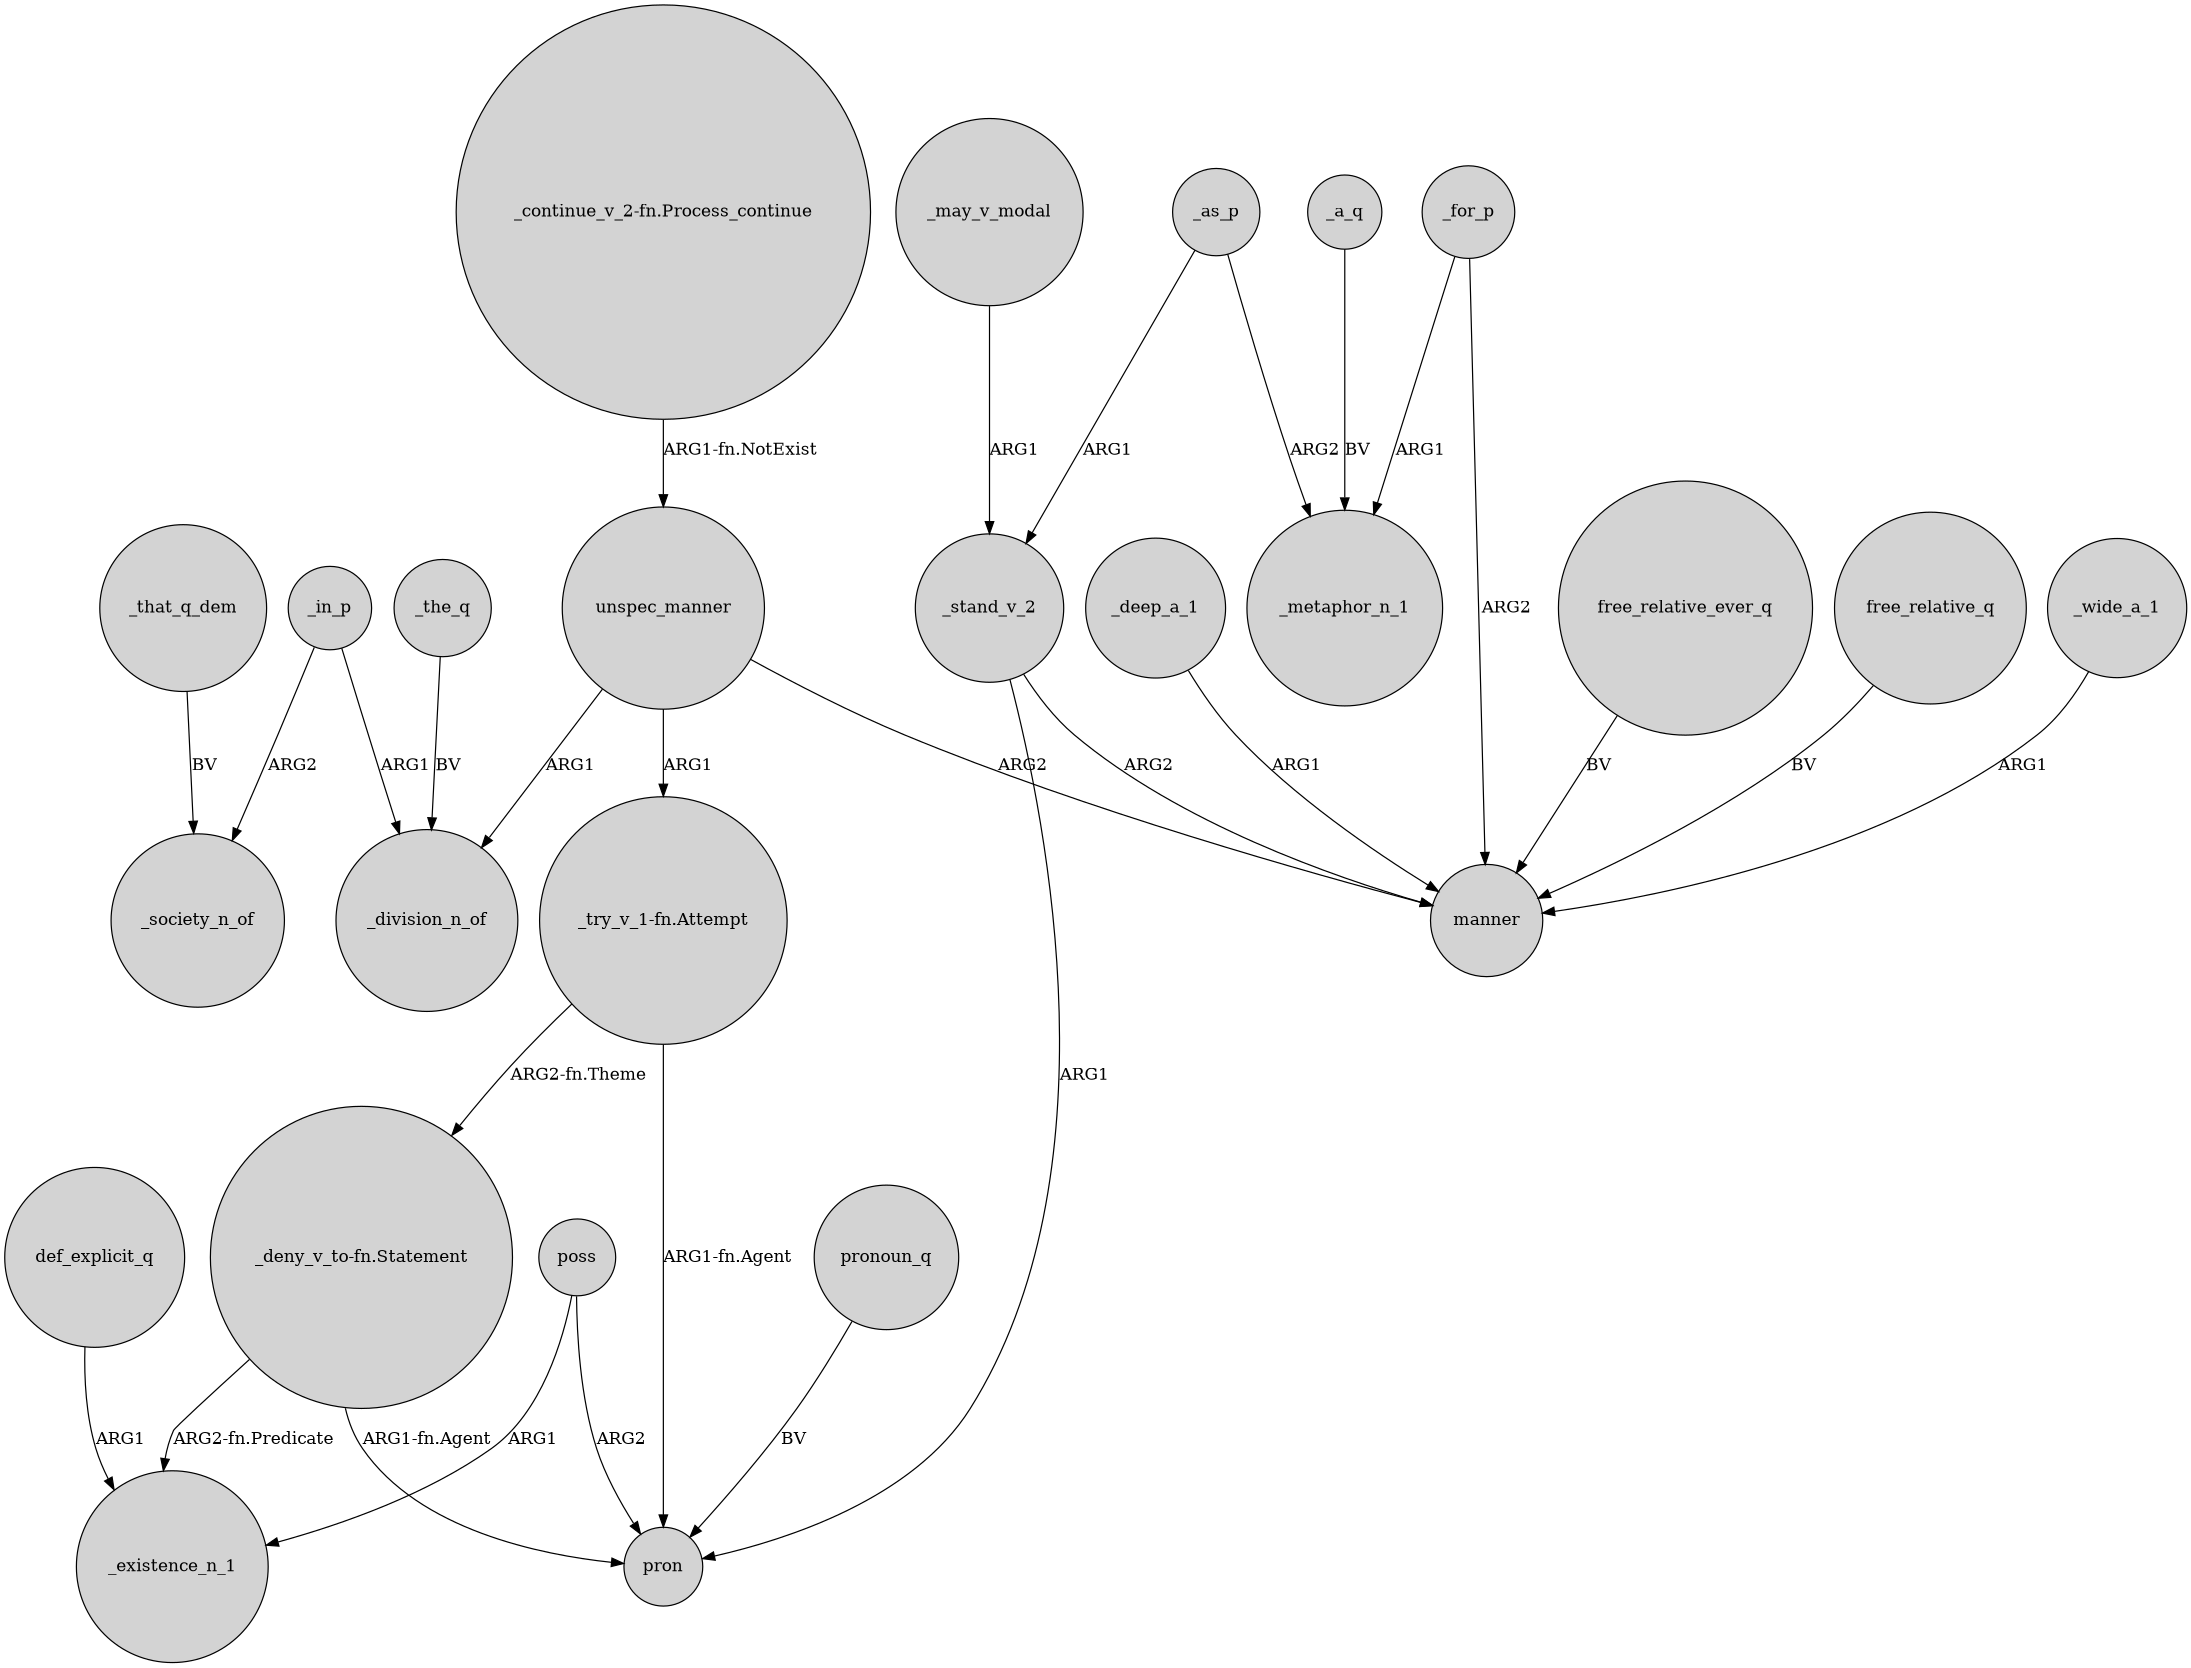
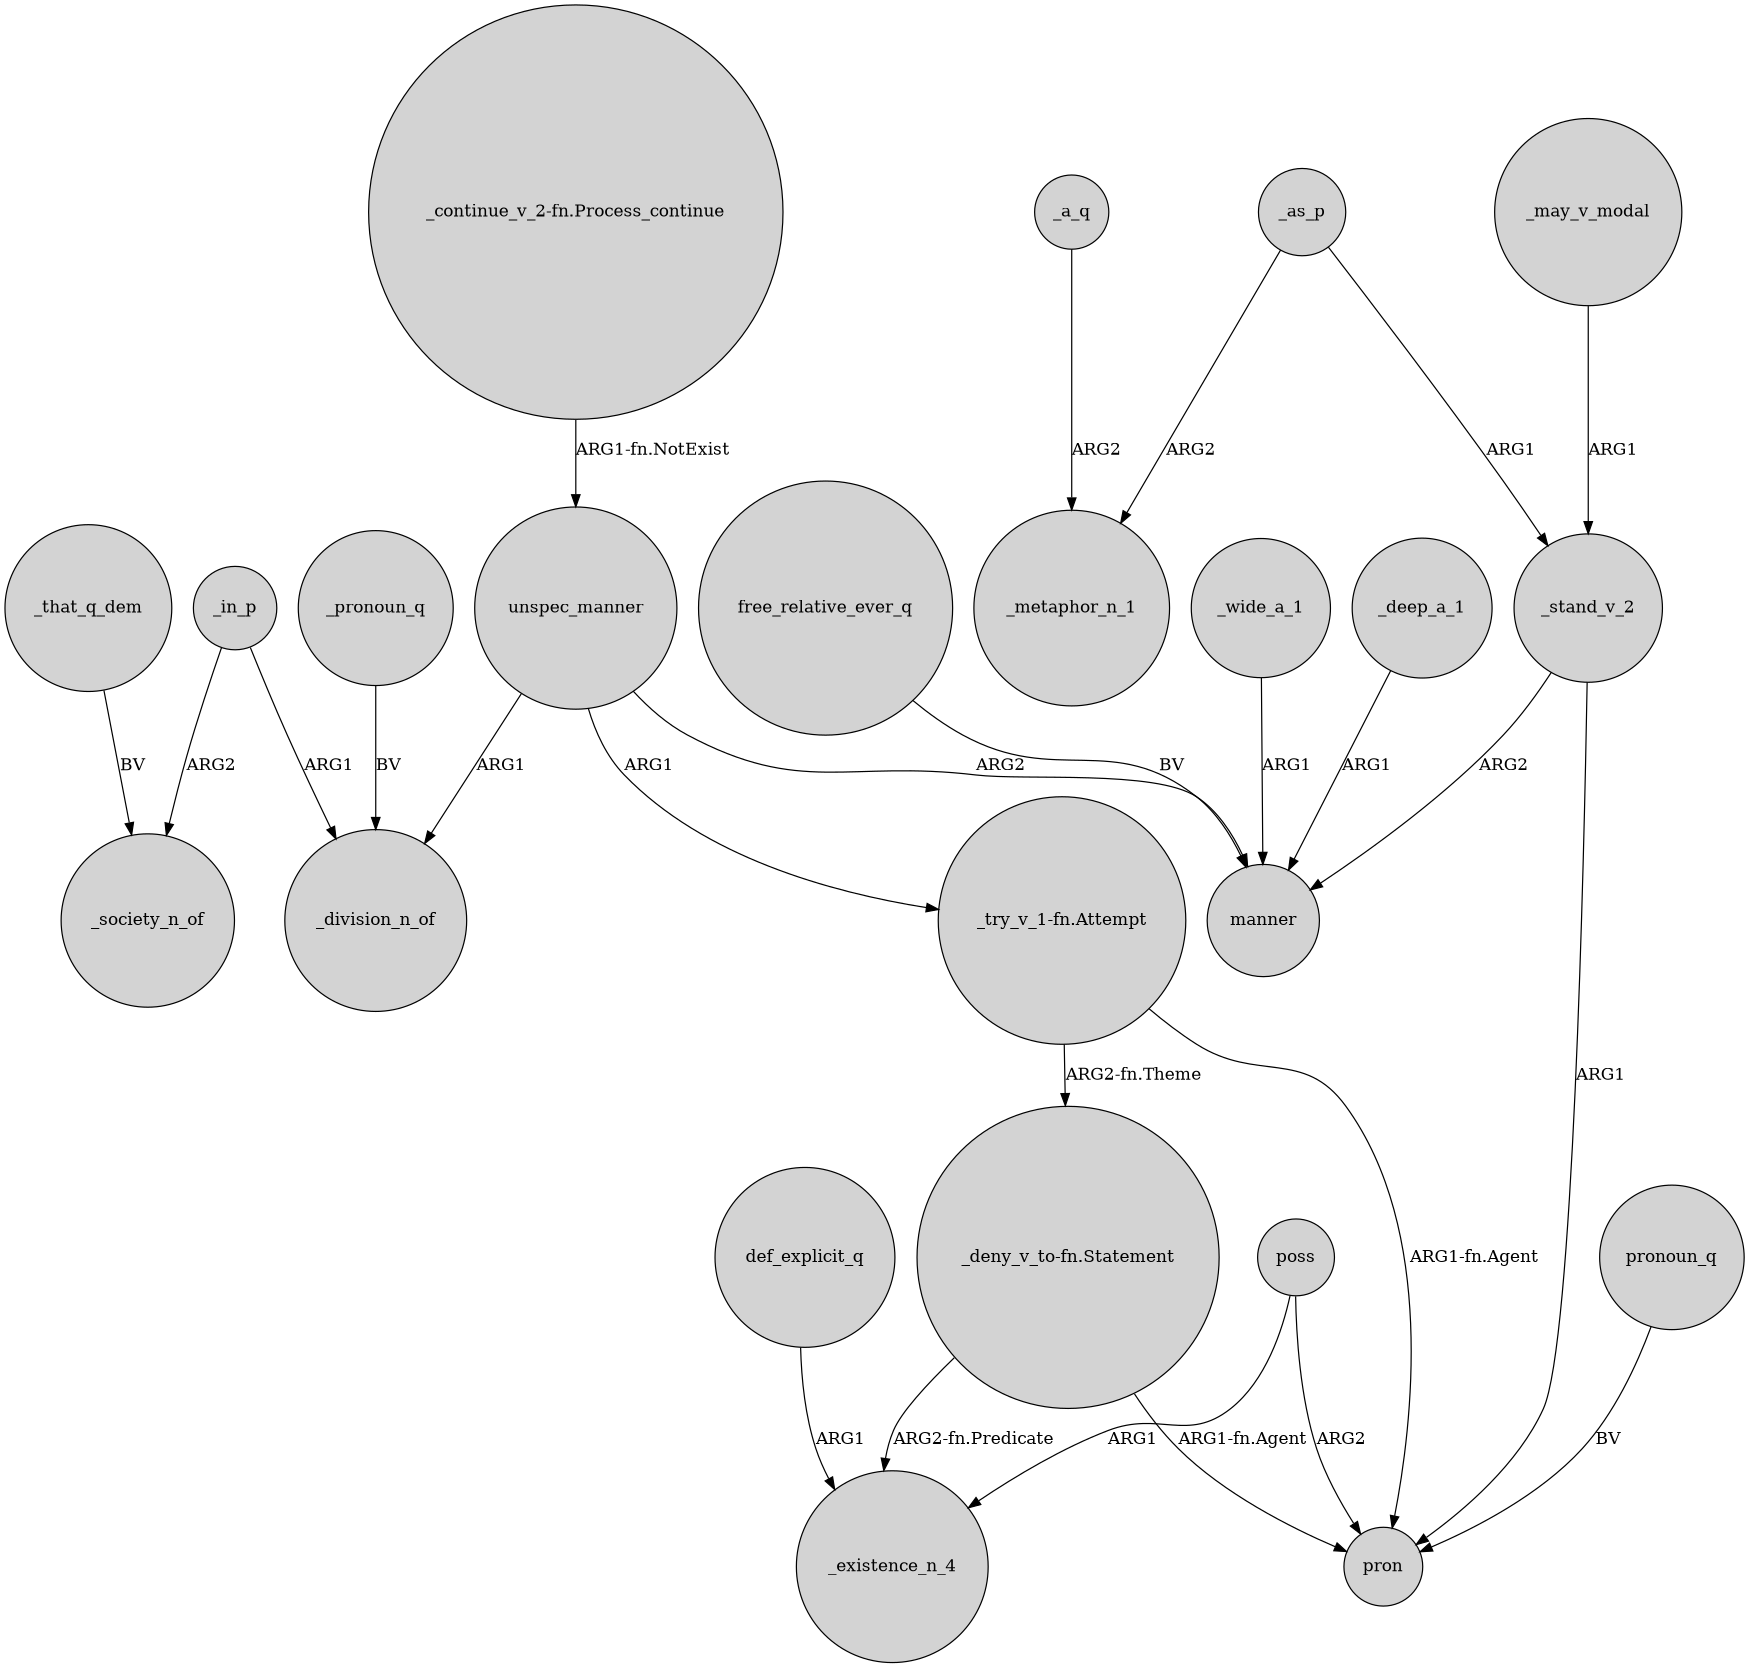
(1468, 212) -> none
(1358, 450) -> (1097, 450)
(443, 608) -> (376, 608)
(1930, 608) -> none
(172, 1567) -> (892, 1567)
